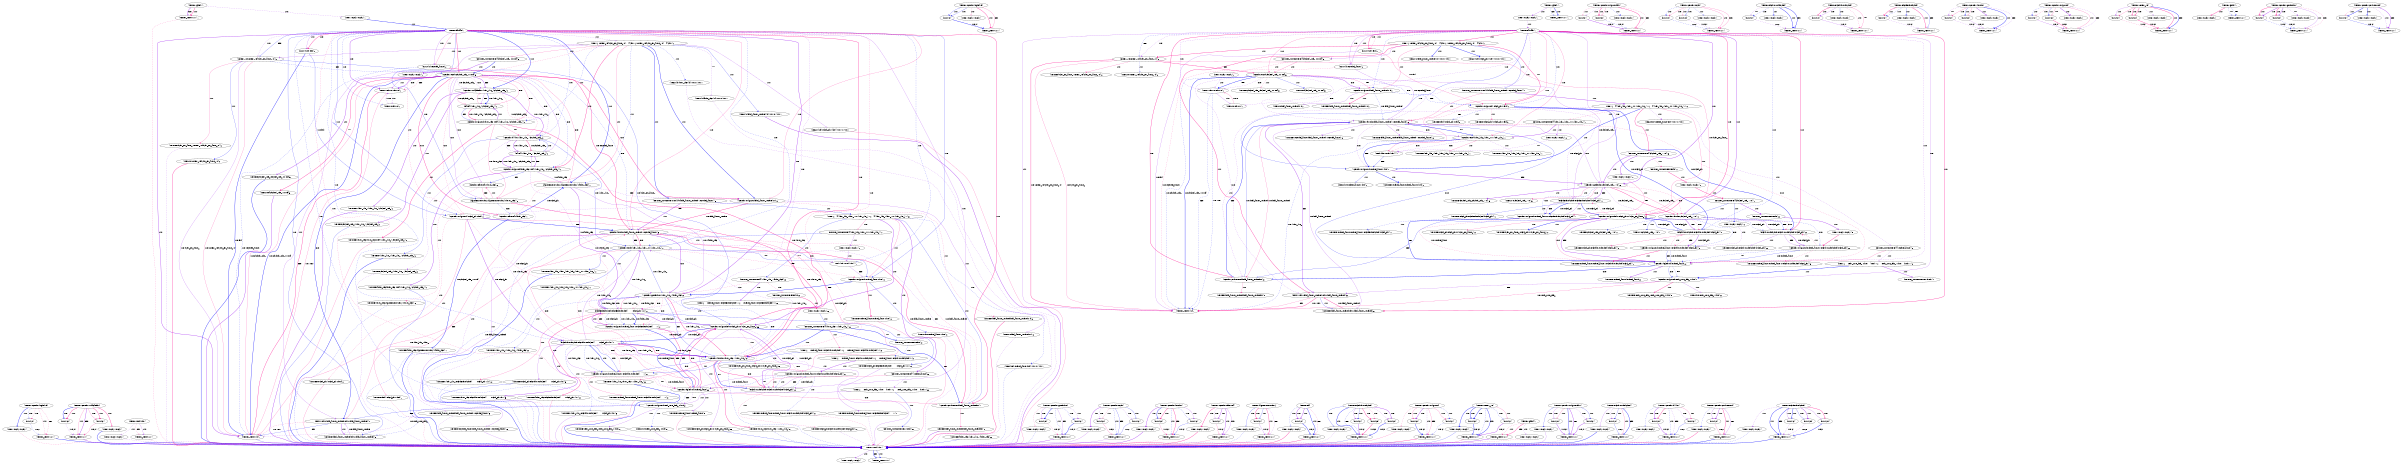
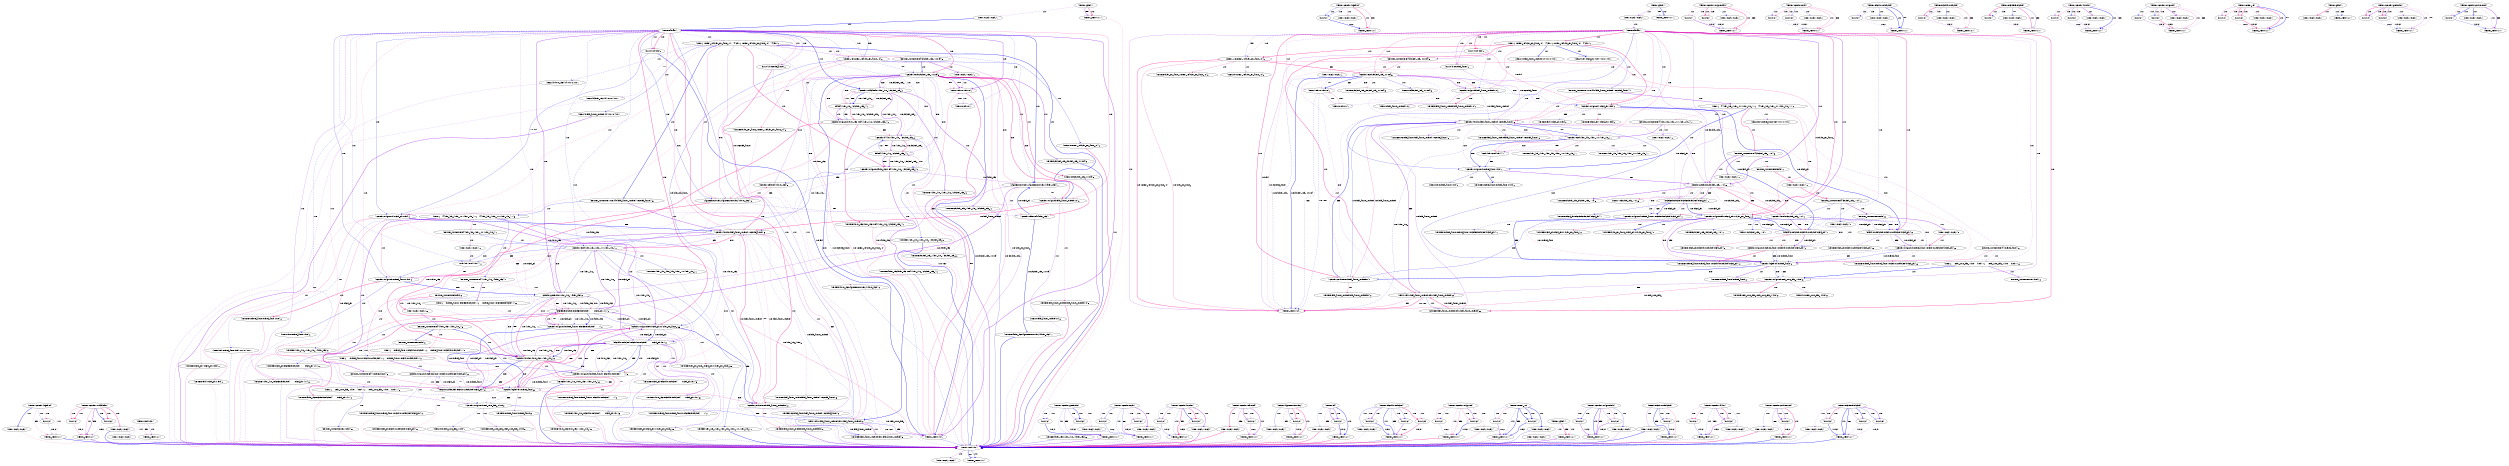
(830, 130) -> none
